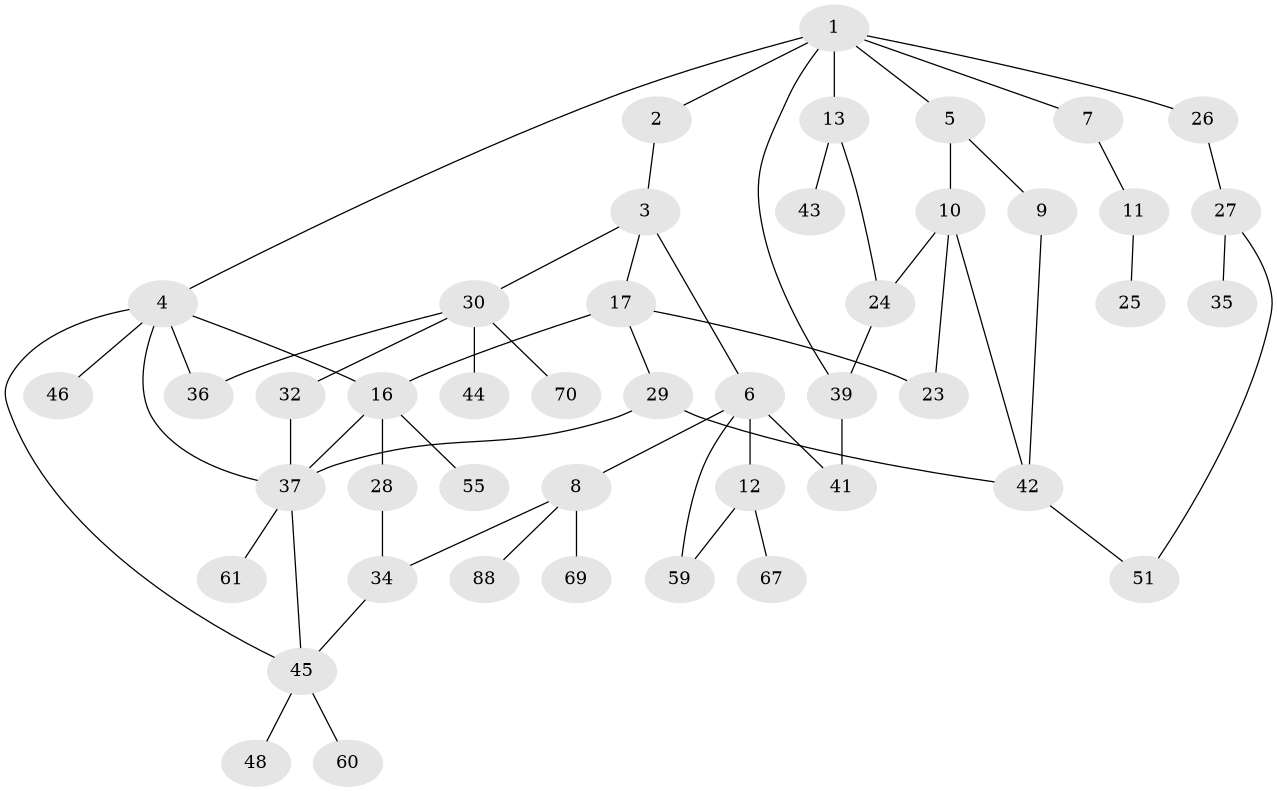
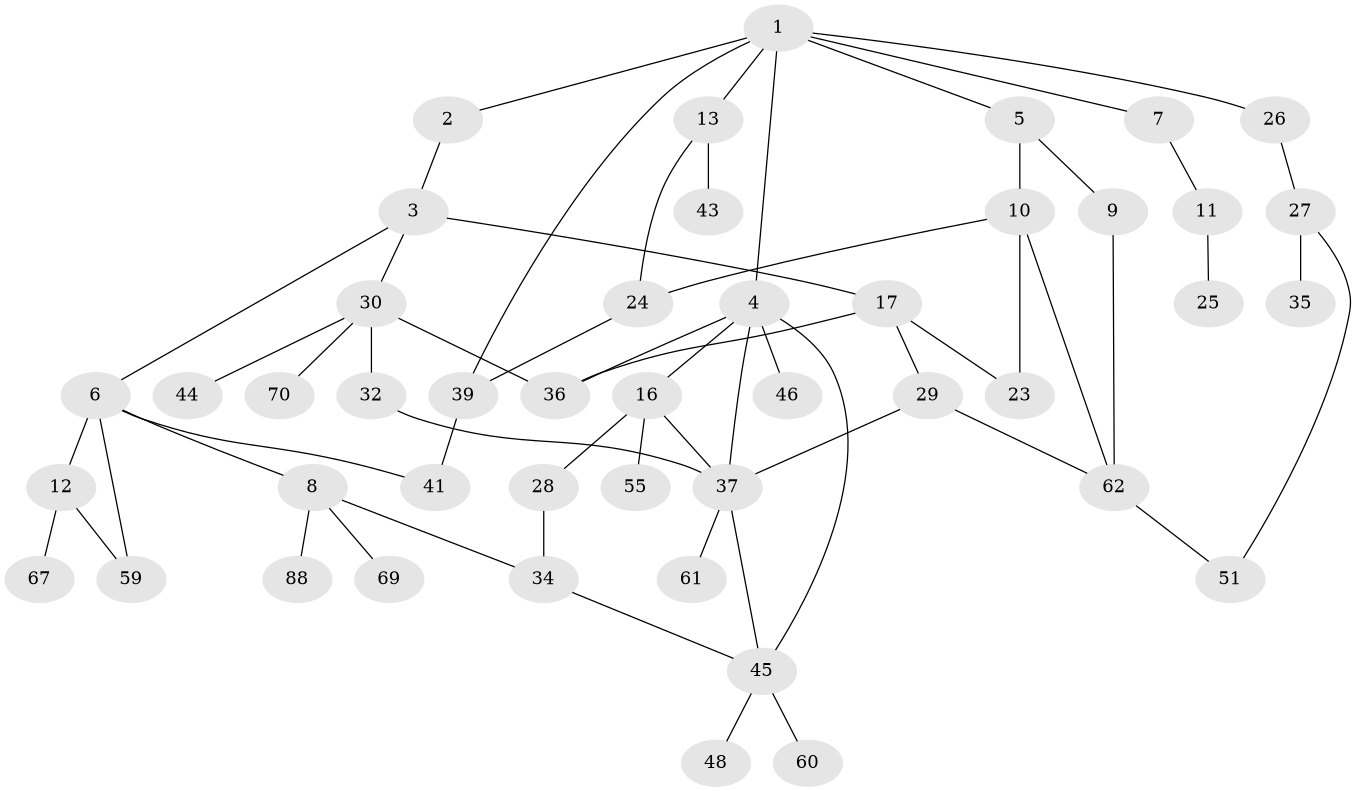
(499, 346) -> (724, 342)
(1028, 488) -> (1114, 488)
